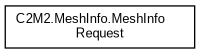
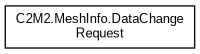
(100, 27) -> (100, 27)
